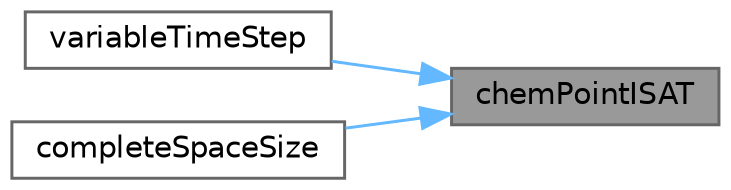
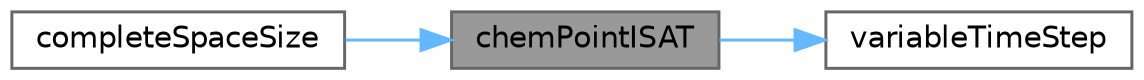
(376, 68) -> (757, 40)
